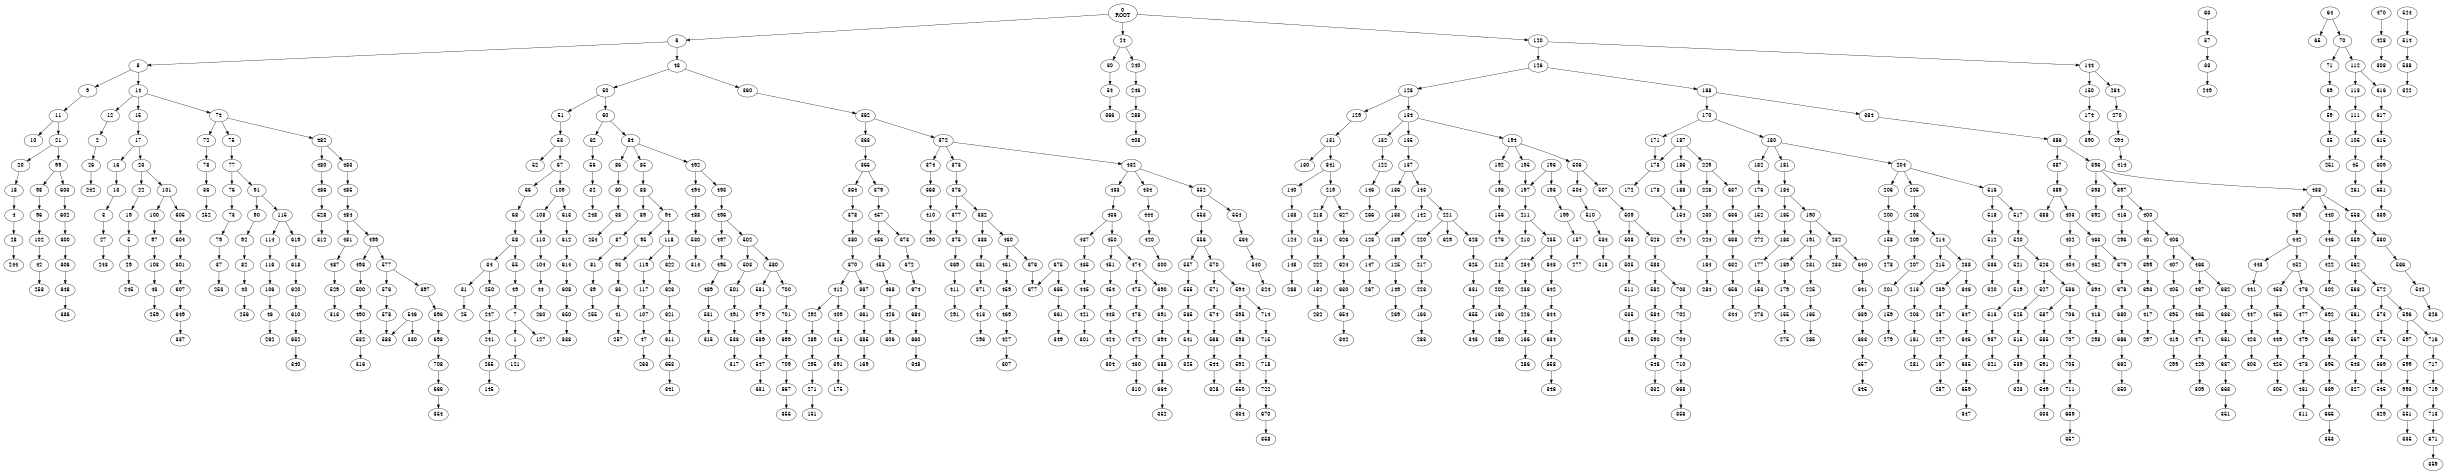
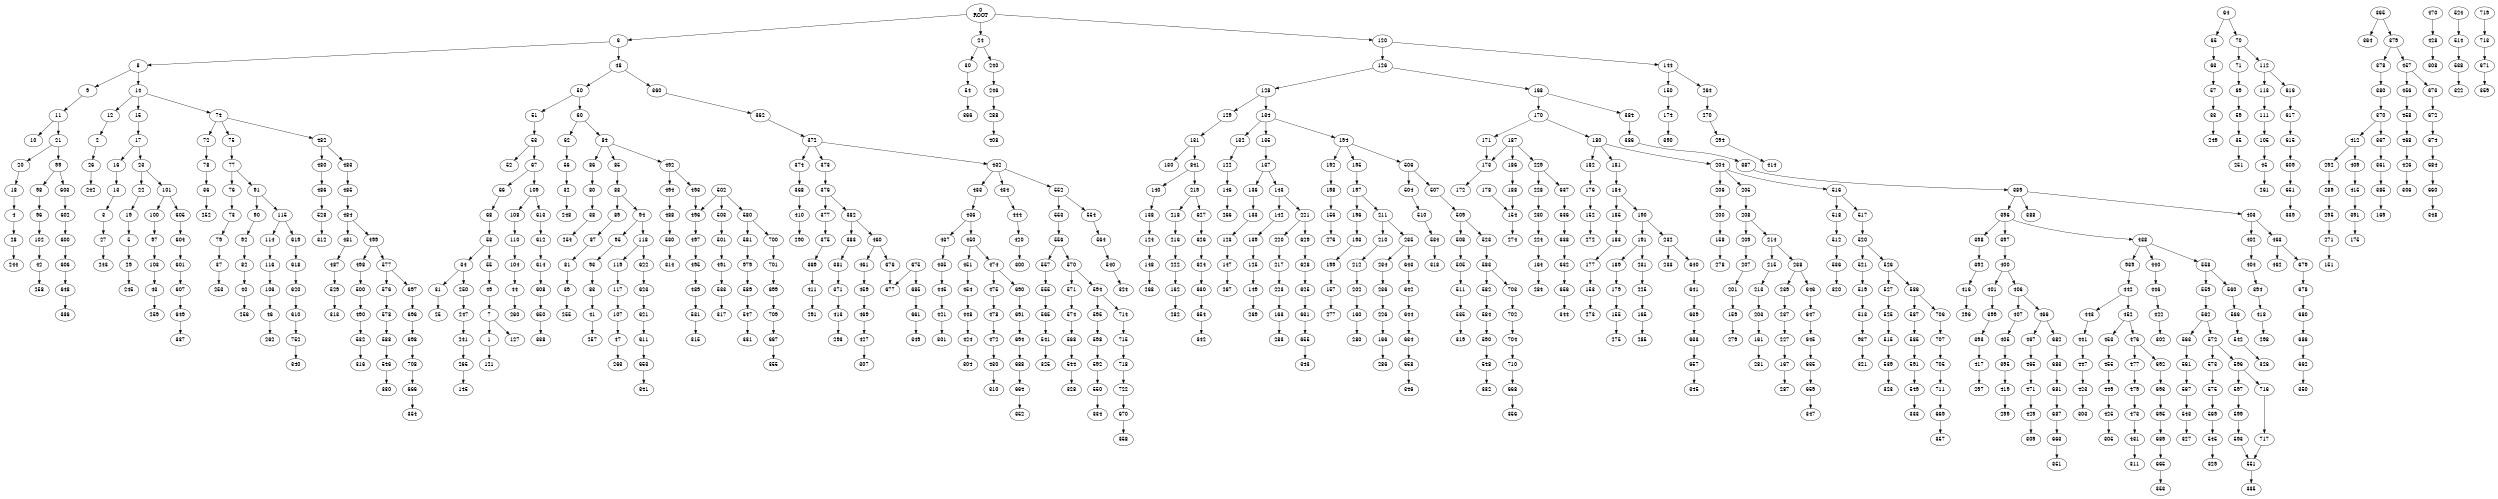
none -> (2214, 52)
(865, 141) -> none
(2075, 152) -> (2012, 201)
(1540, 177) -> (1357, 201)
(853, 201) -> (2388, 52)
(2122, 201) -> (1974, 276)
(733, 227) -> (710, 202)
(1459, 227) -> (1305, 251)
(401, 326) -> (387, 351)
(296, 340) -> (296, 340)
(2433, 376) -> (2259, 450)
(2407, 390) -> (2238, 439)
